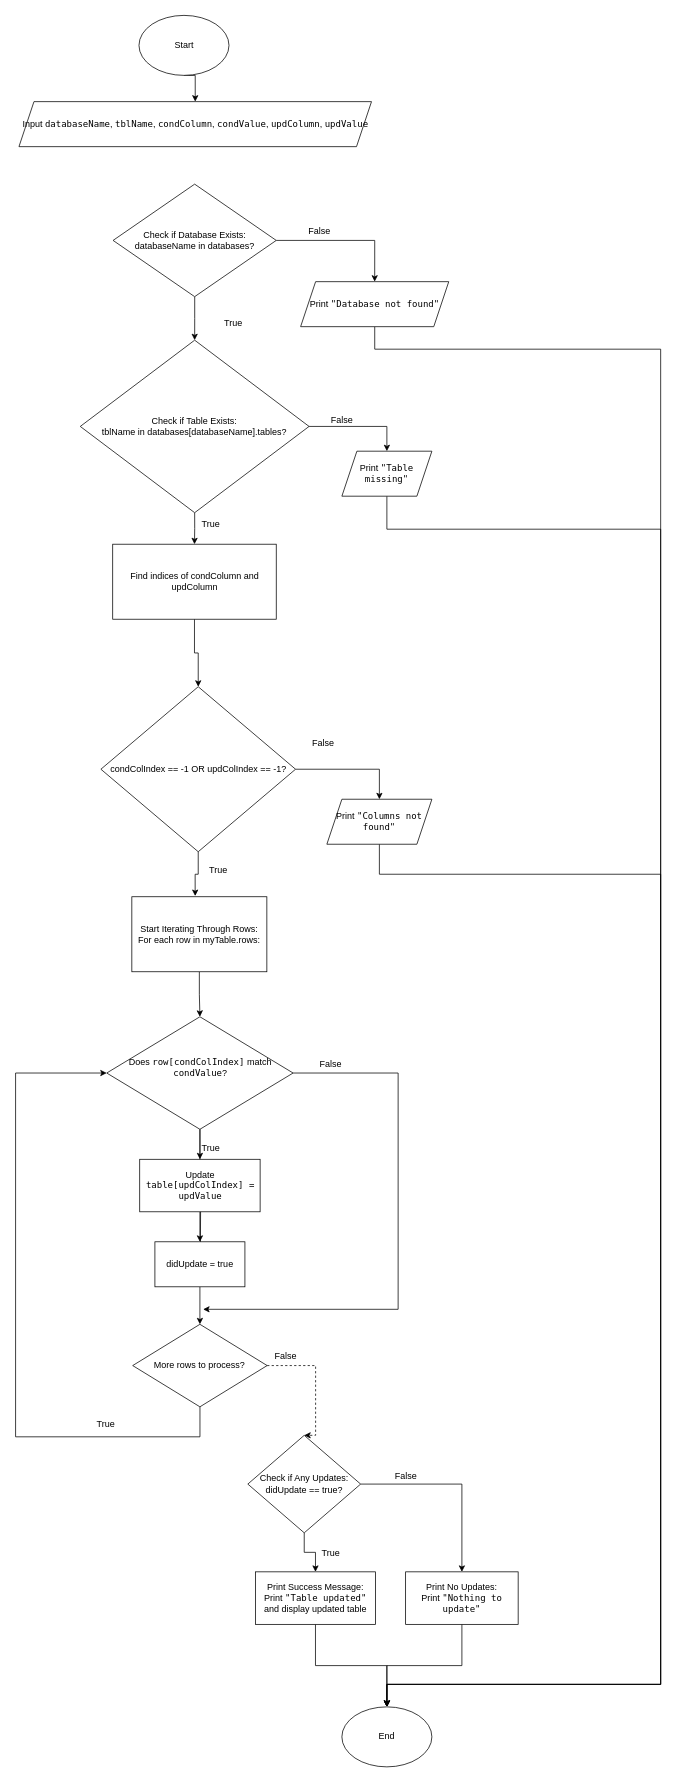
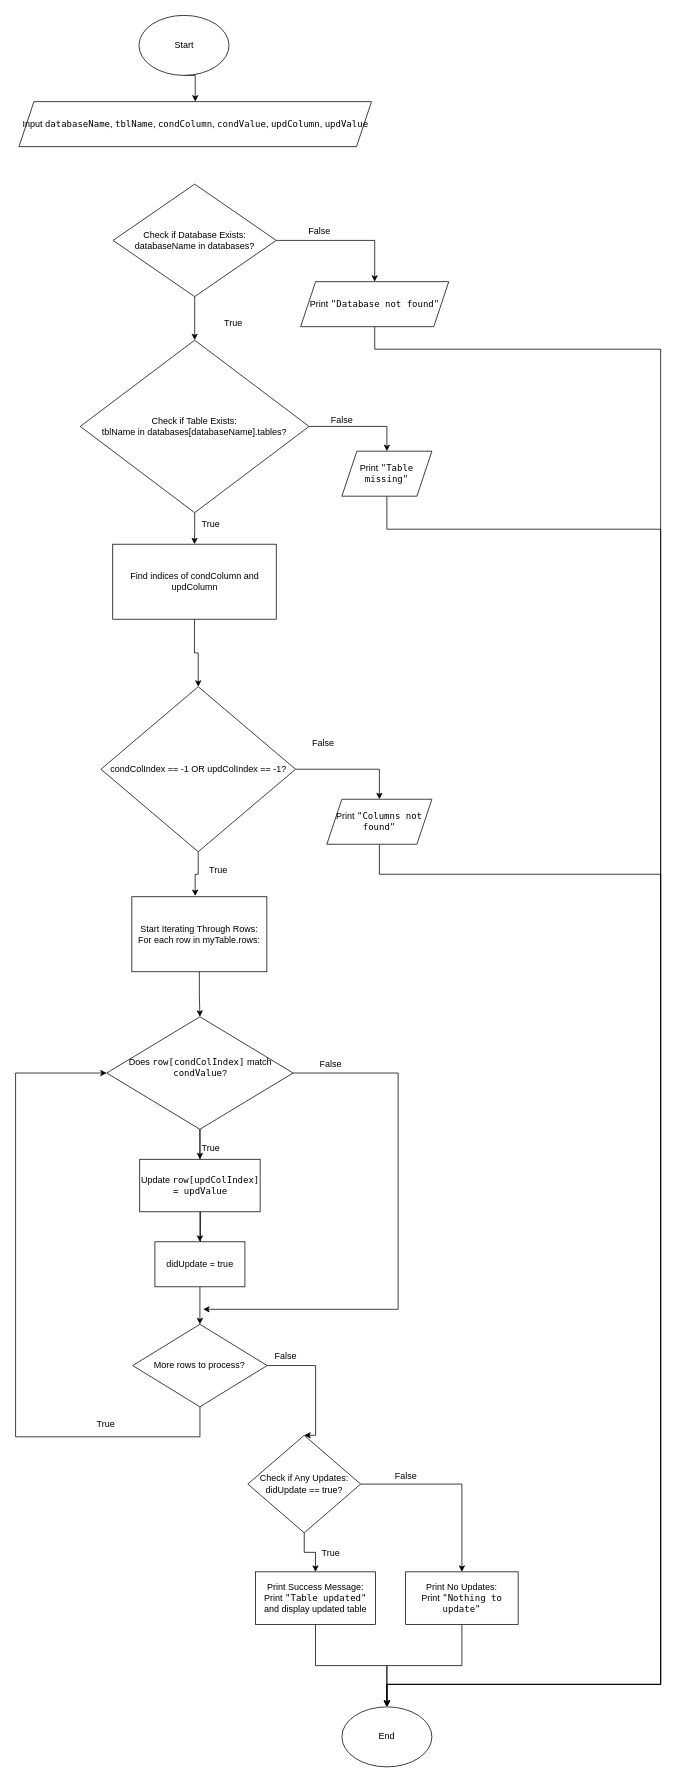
(200, 1185) -> (200, 1185)
(315, 1379) -> (315, 1379)
